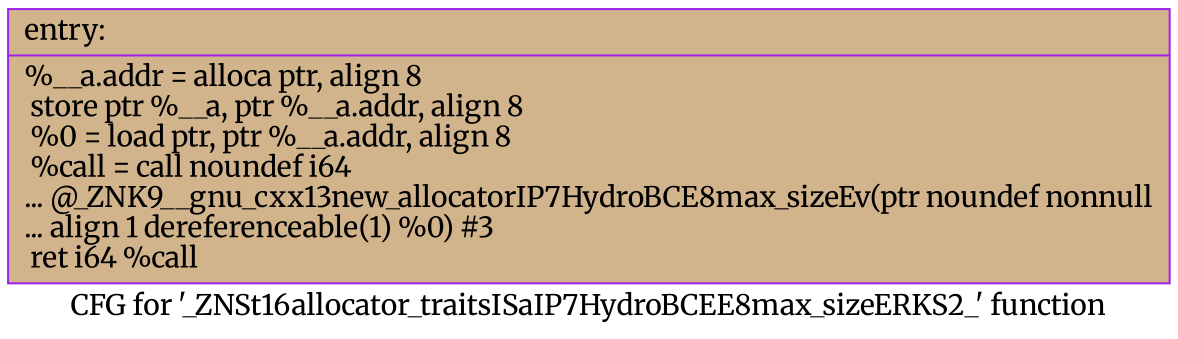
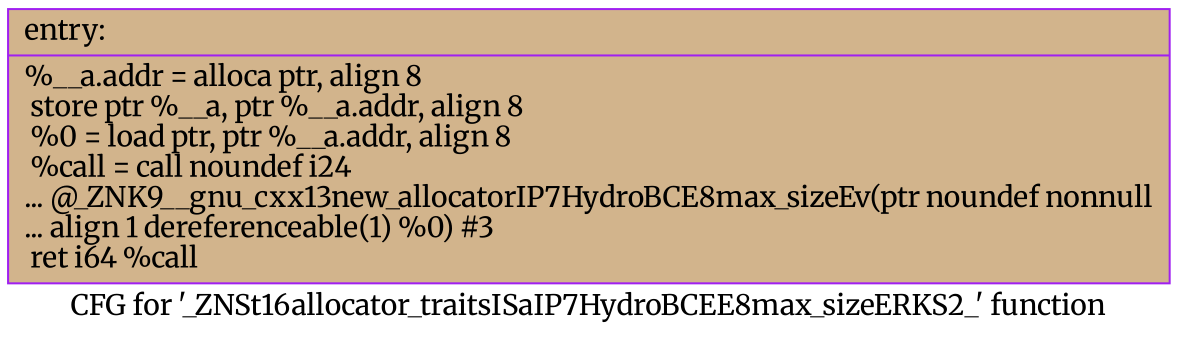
(189, 168) -> (189, 168)
